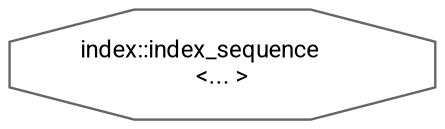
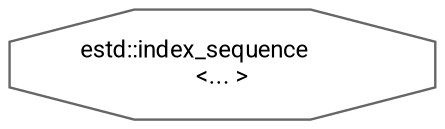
(222, 65) -> (222, 65)
